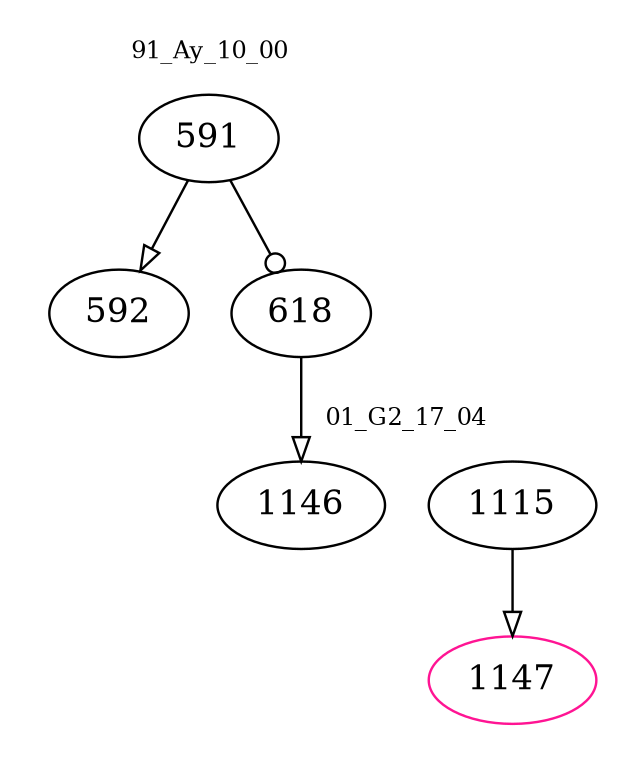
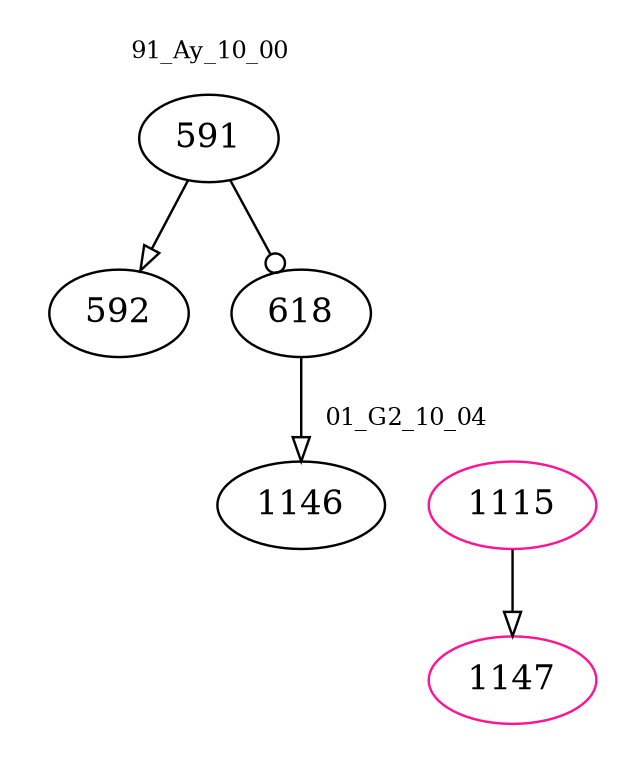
(407, 419) -> (407, 419)
(513, 505) -> (513, 505)
